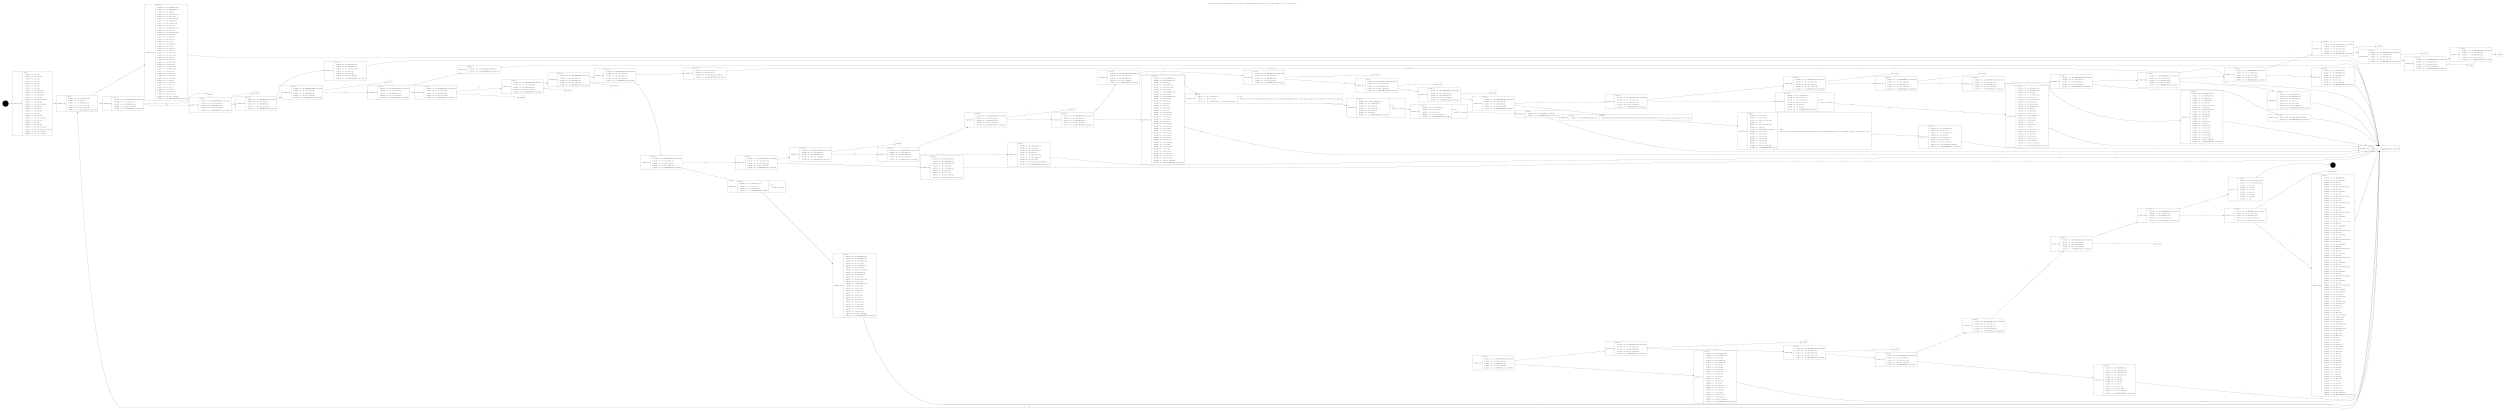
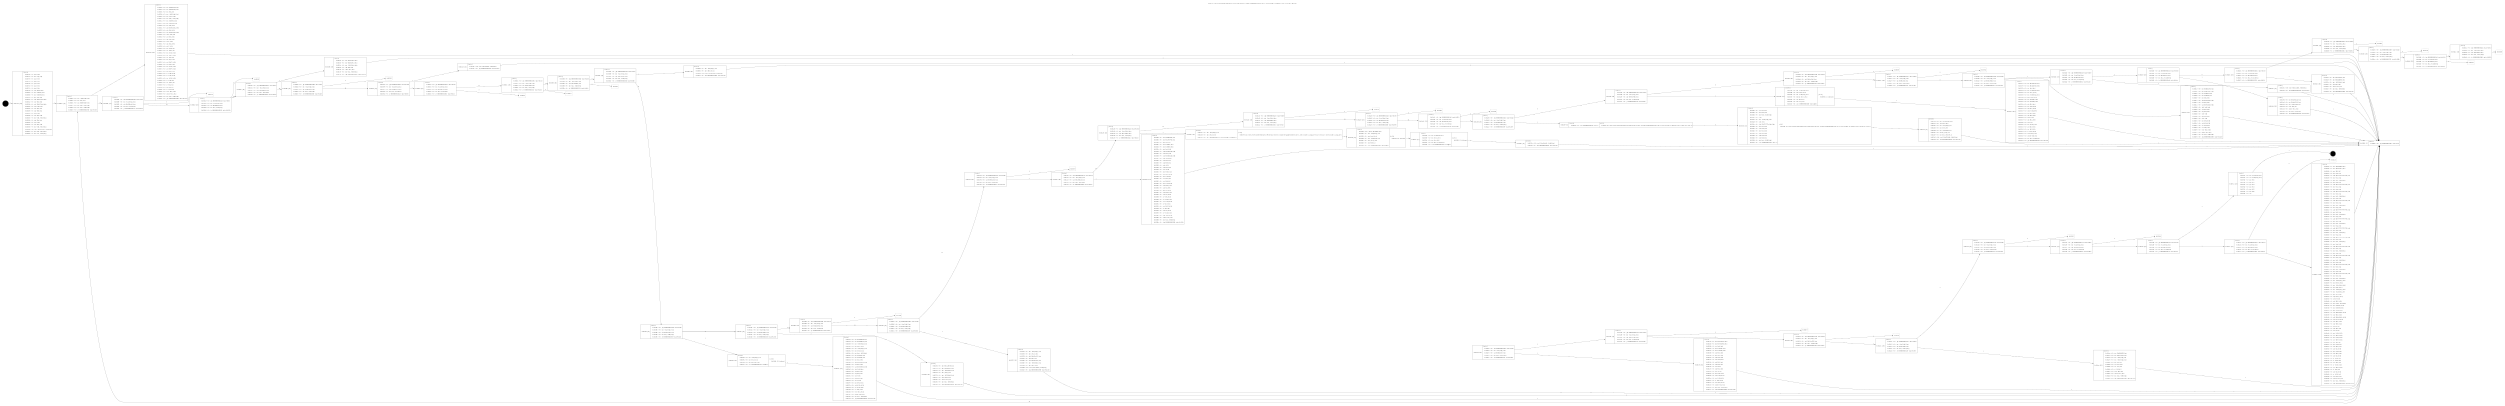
none -> (2071, 236)
